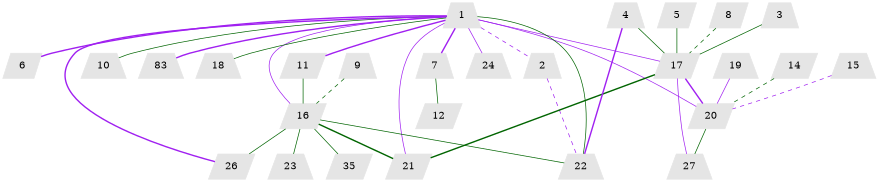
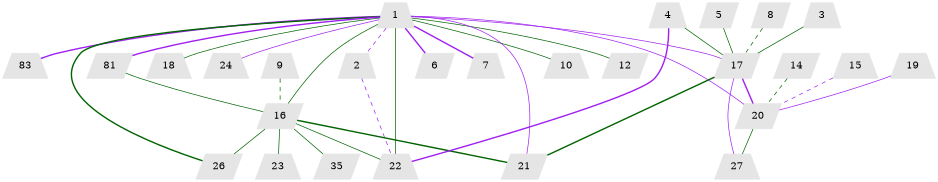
(312, 35) -> (327, 57)
(74, 55) -> (79, 56)
(303, 66) -> (110, 66)
(437, 91) -> (511, 34)
